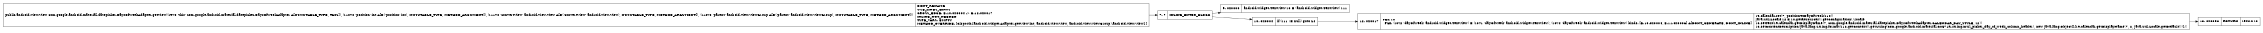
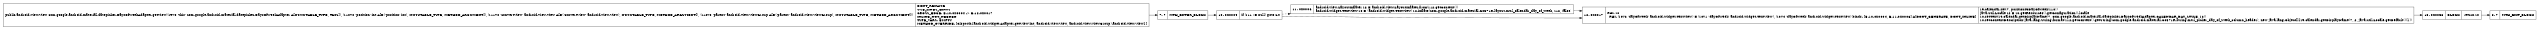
(1285, 8) -> none
none -> (1432, 9)
(1190, 15) -> (1188, 15)
none -> (2513, 15)
(2231, 21) -> (2454, 15)
